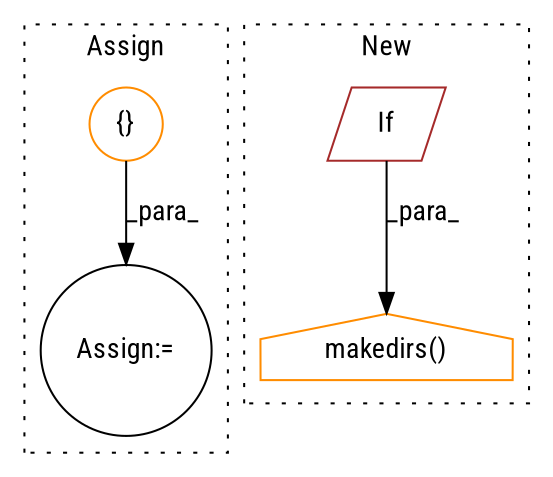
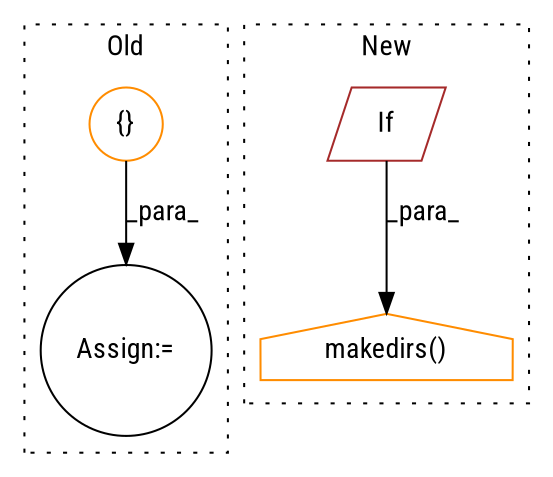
(126, 48) -> (126, 48)
